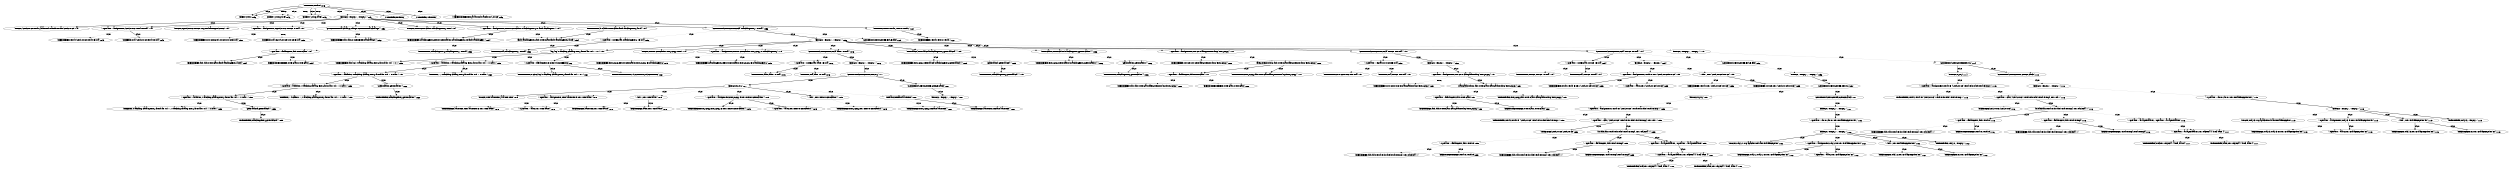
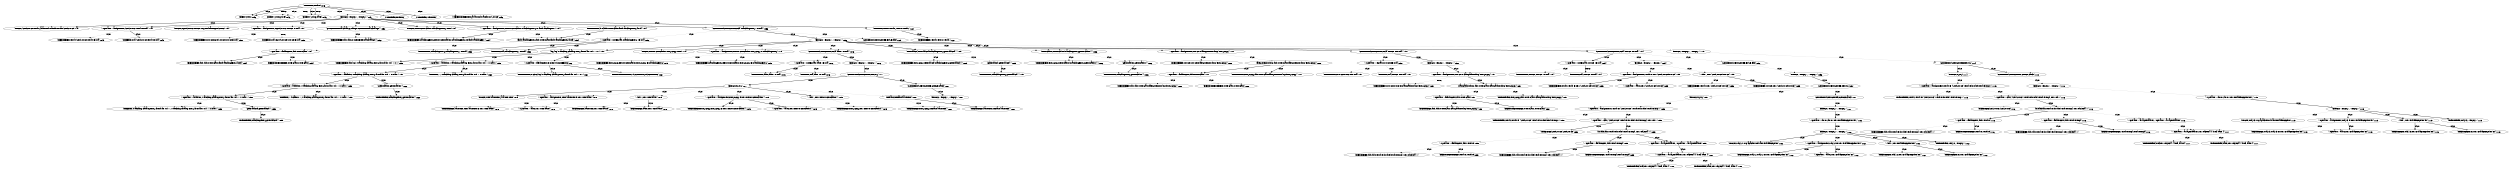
(536, 46) -> (536, 46)
(1588, 69) -> (1588, 69)
